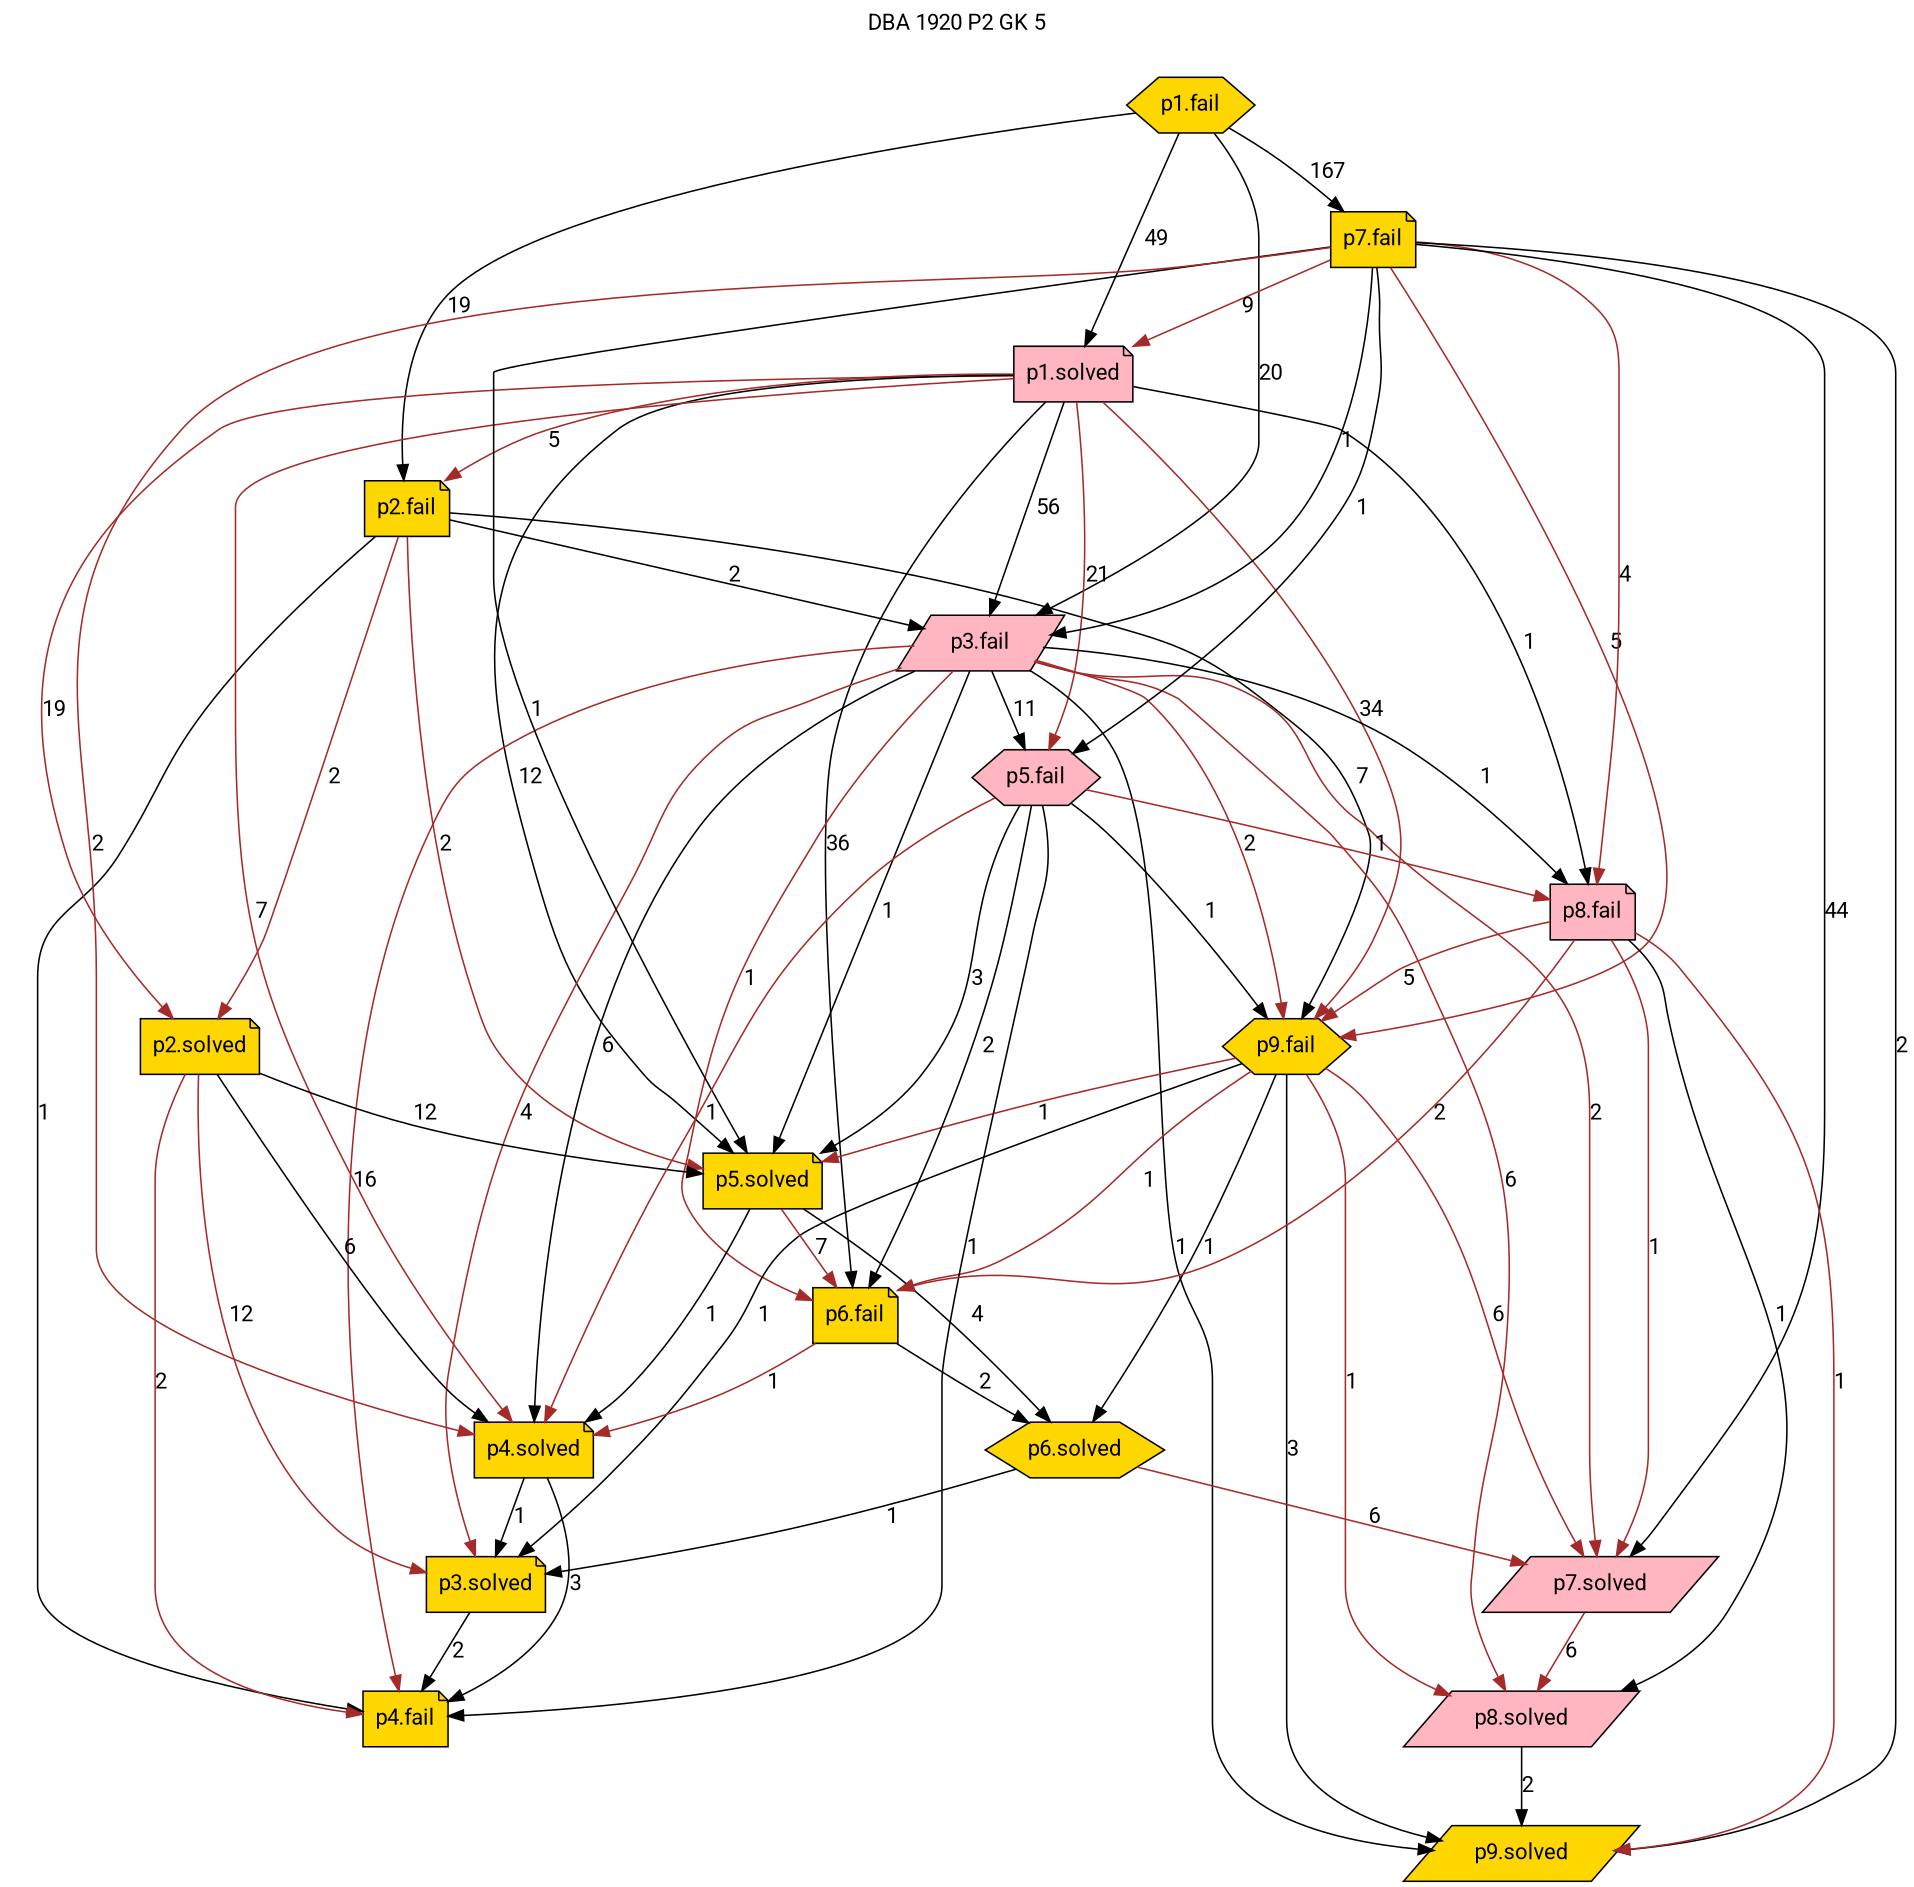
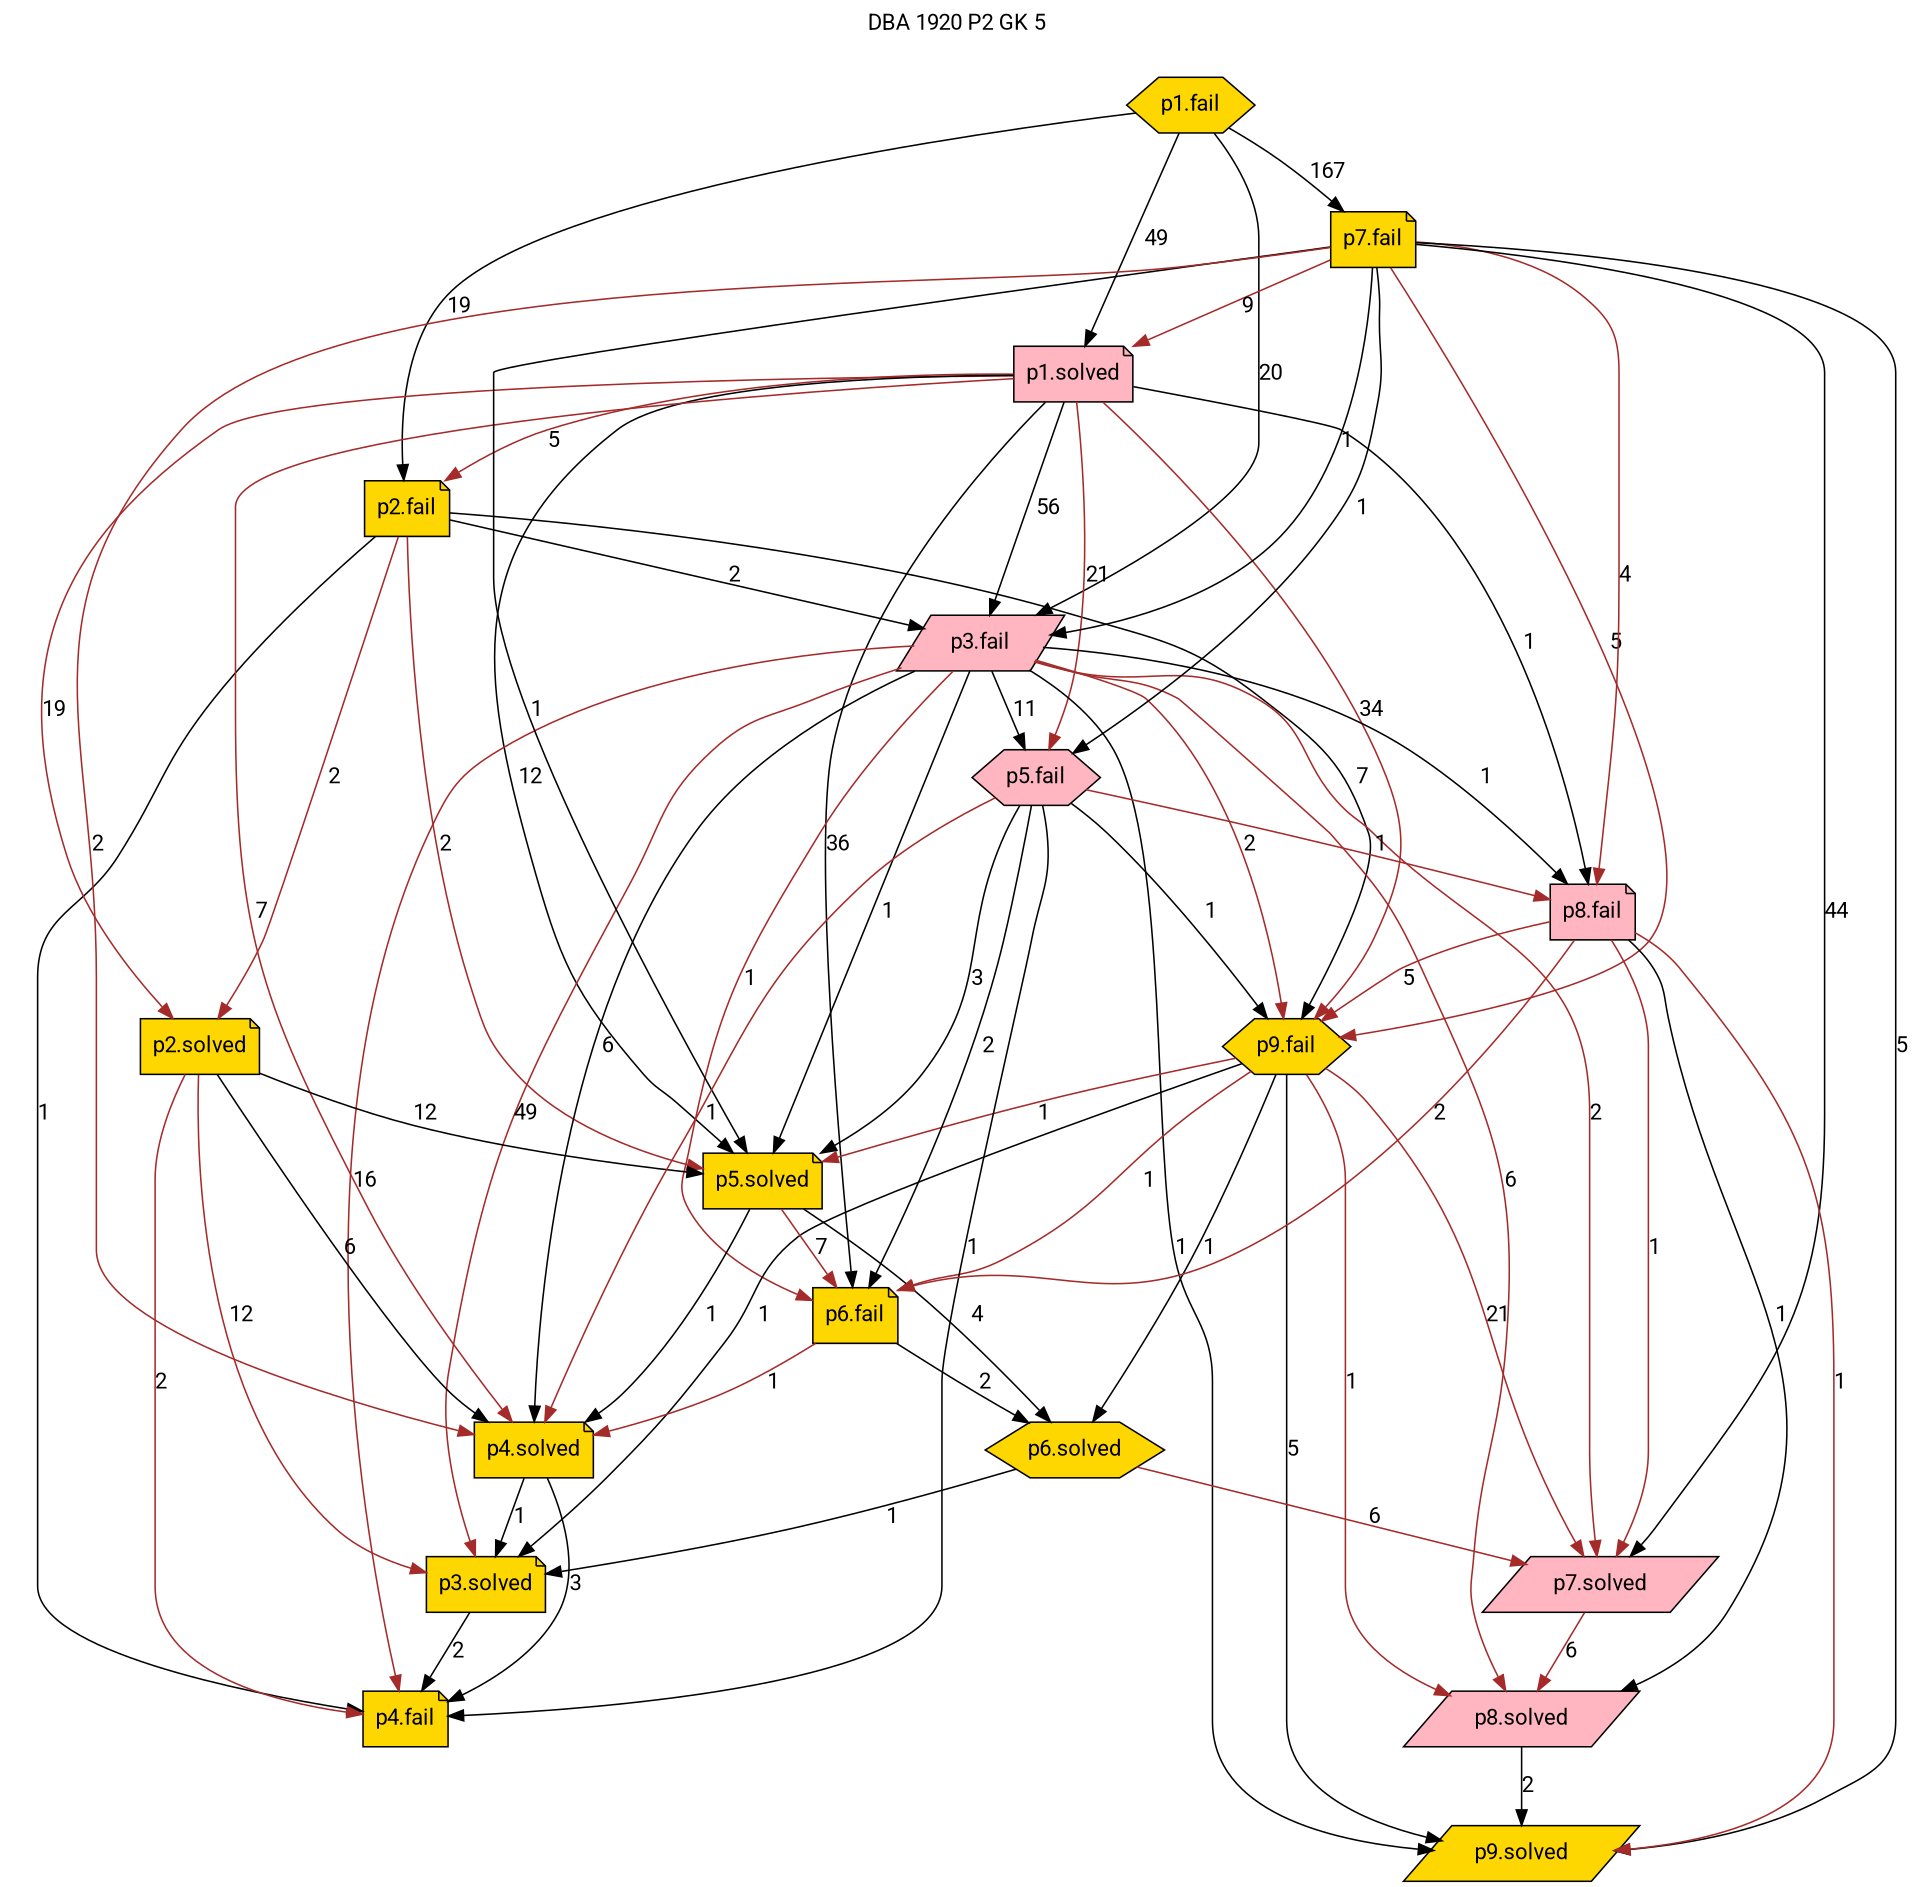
(1902, 1047) -> (1902, 1047)
(526, 1114) -> (526, 1114)
(1498, 1316) -> (1498, 1316)
(1293, 1450) -> (1293, 1450)
